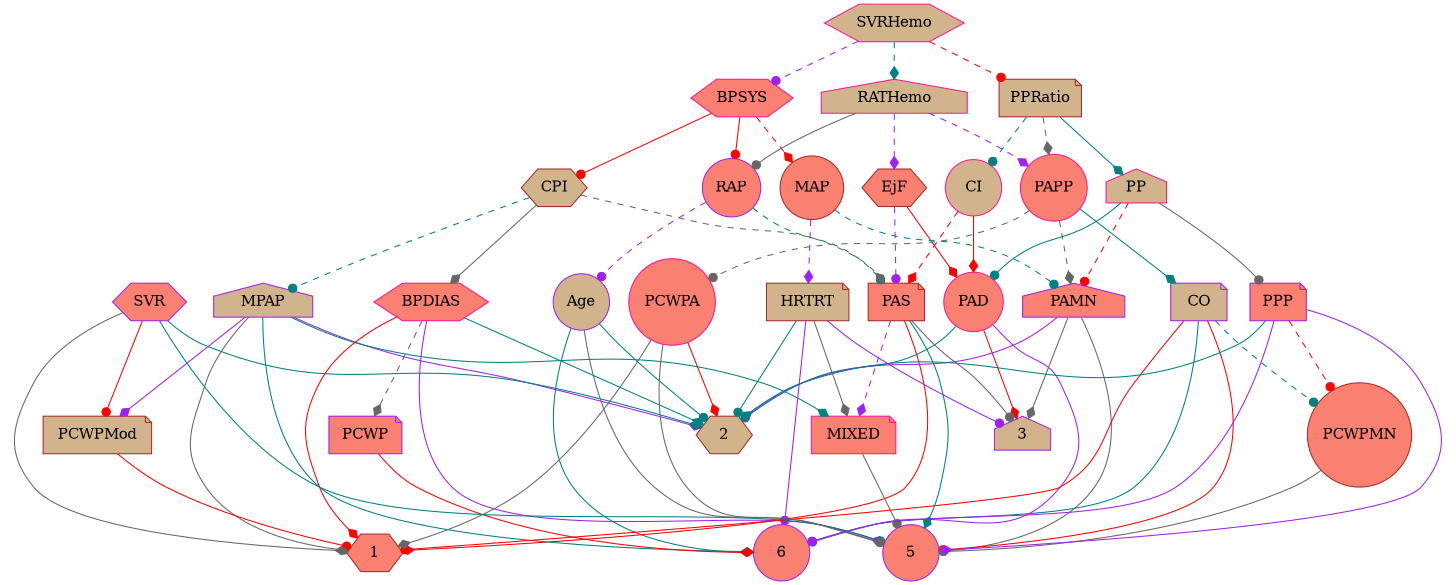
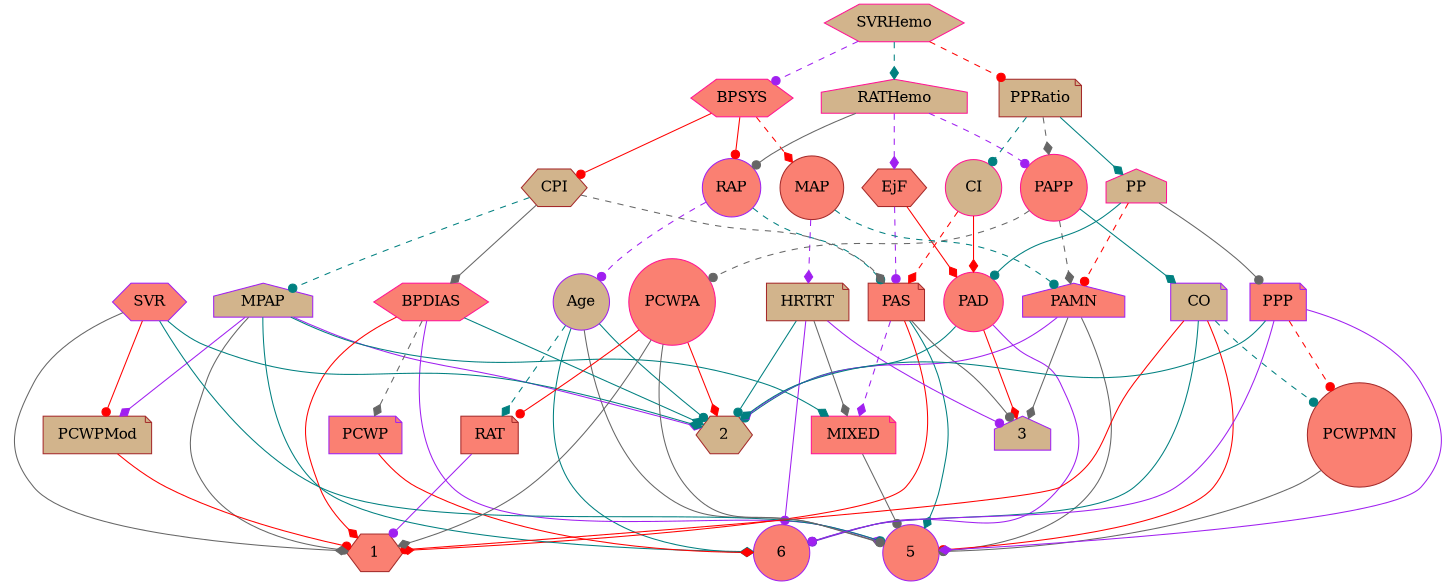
(976, 135) -> (976, 135)
none -> (490, 435)
